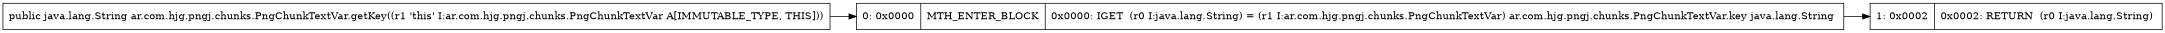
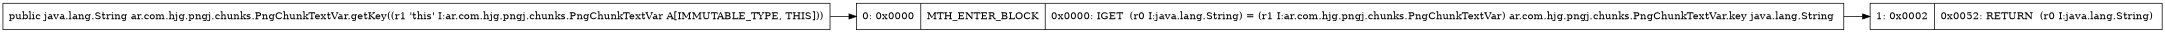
(2048, 16) -> (2048, 16)
